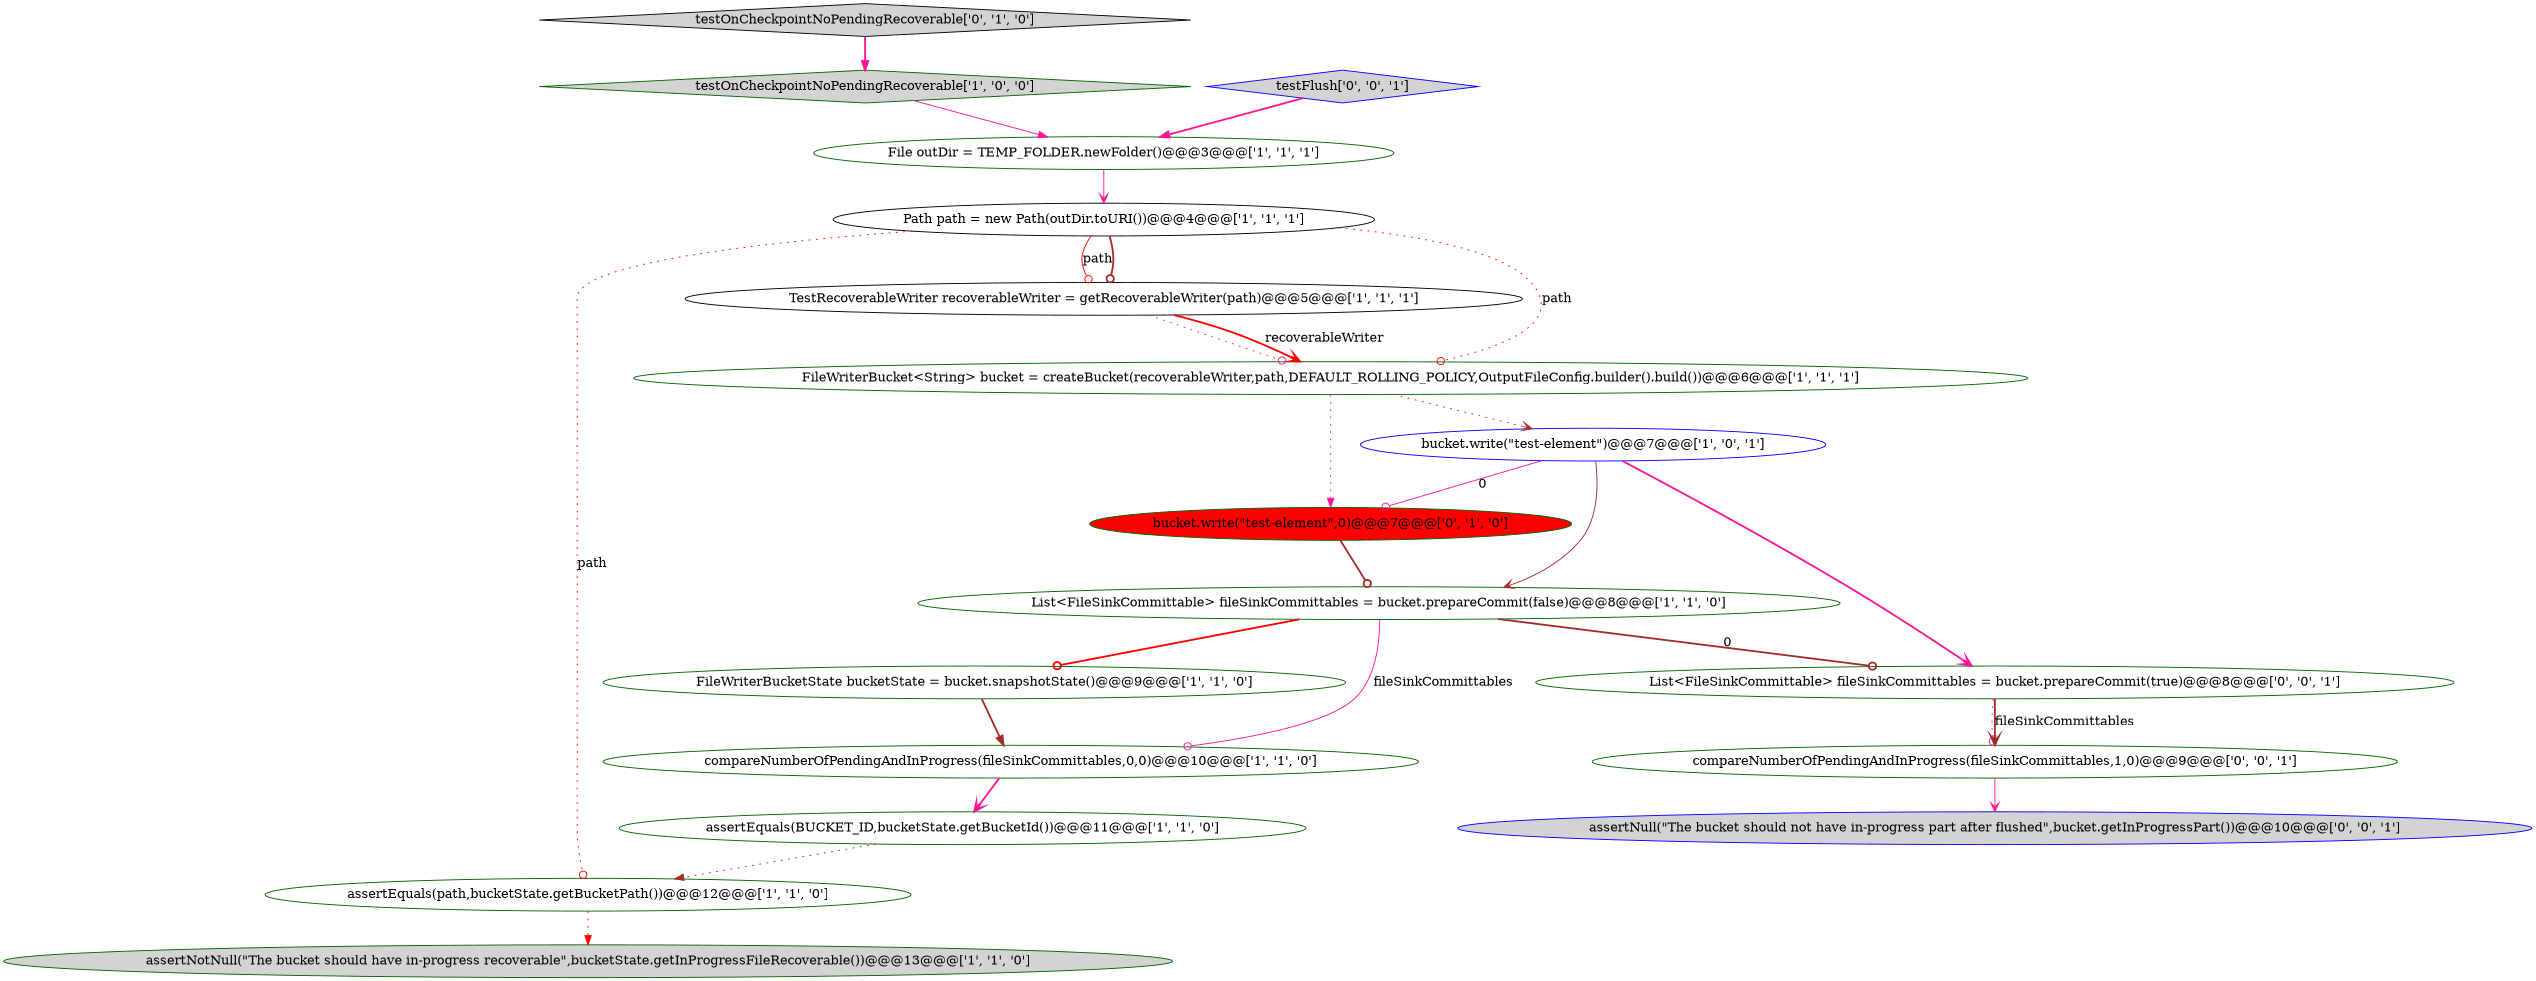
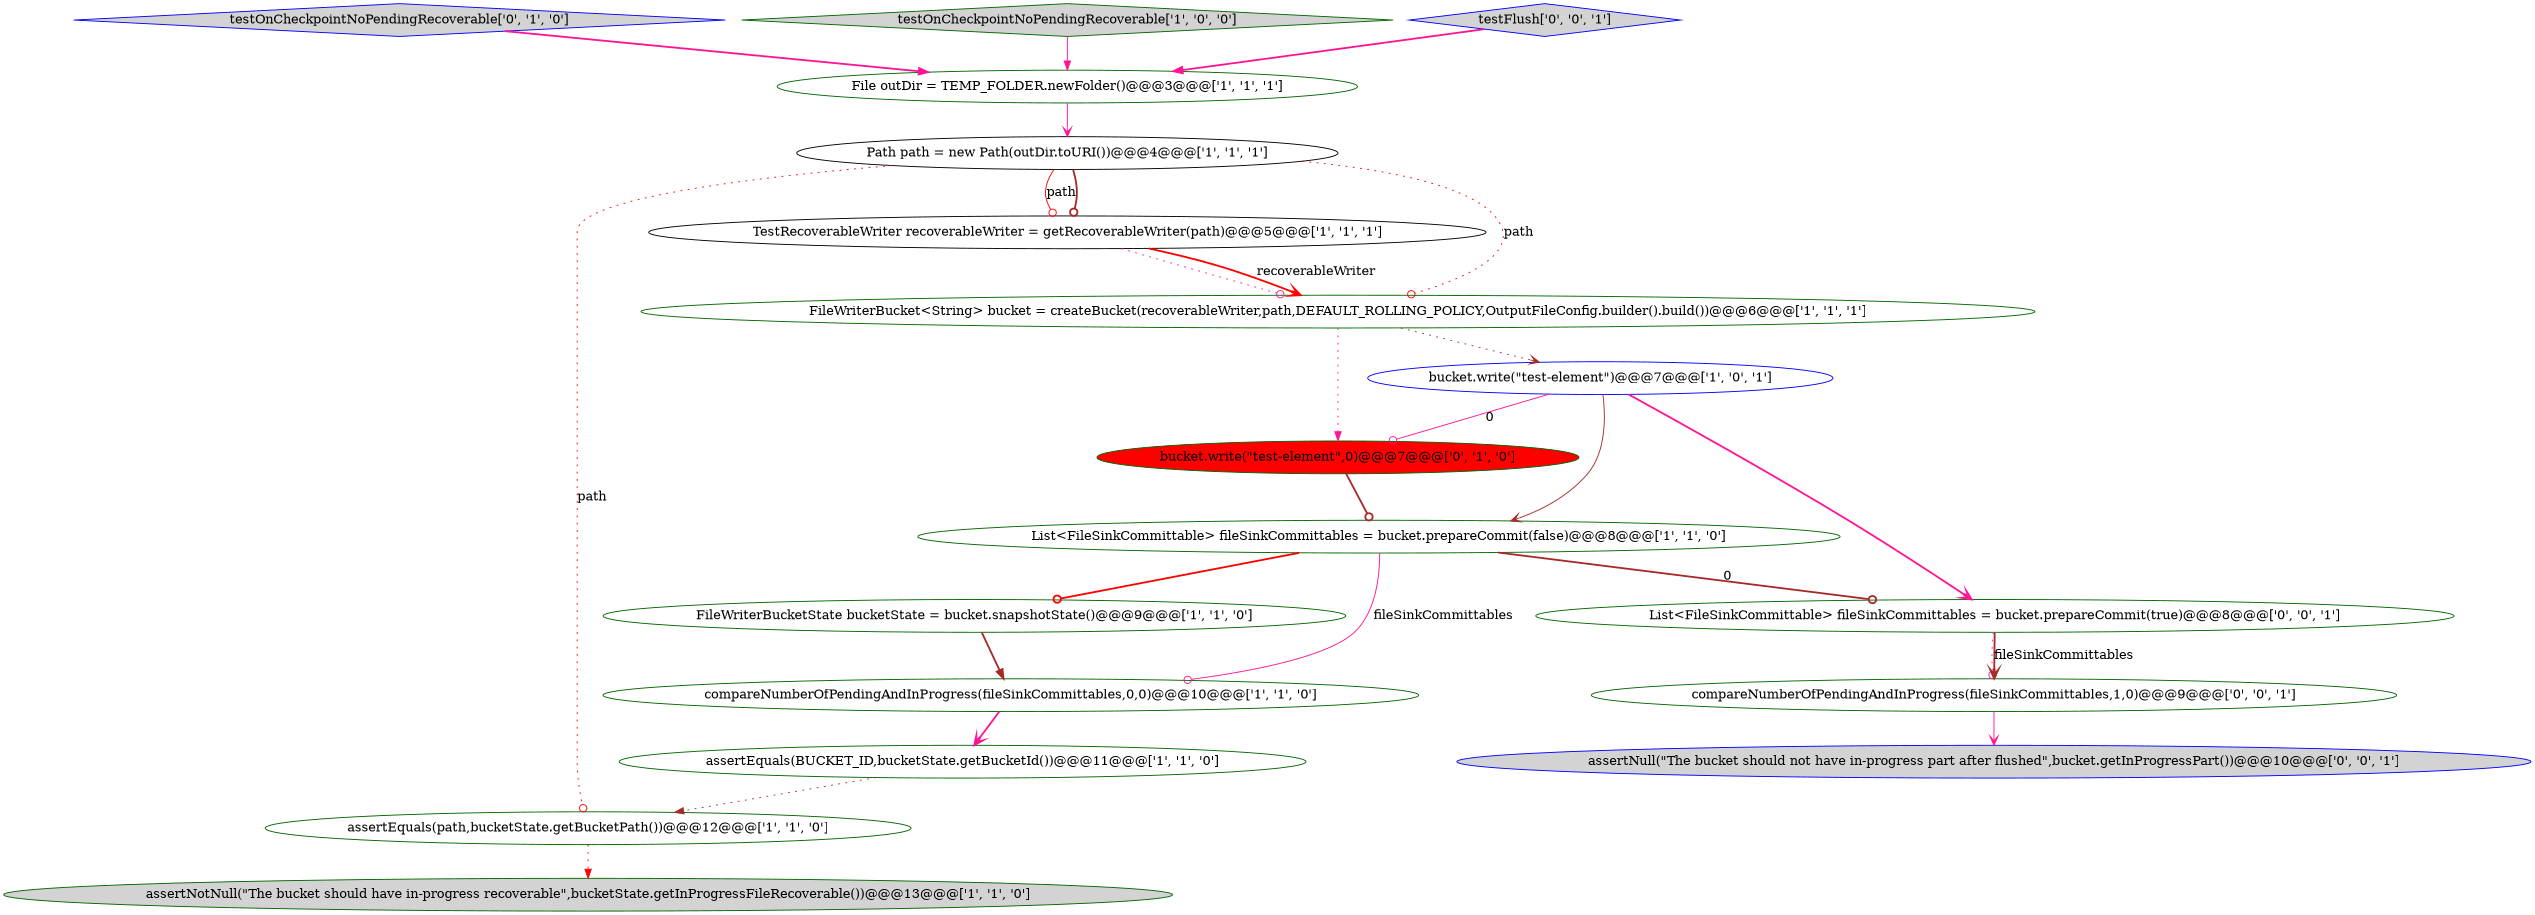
(865, 20) -> (400, 20)
(865, 49) -> (712, 51)
